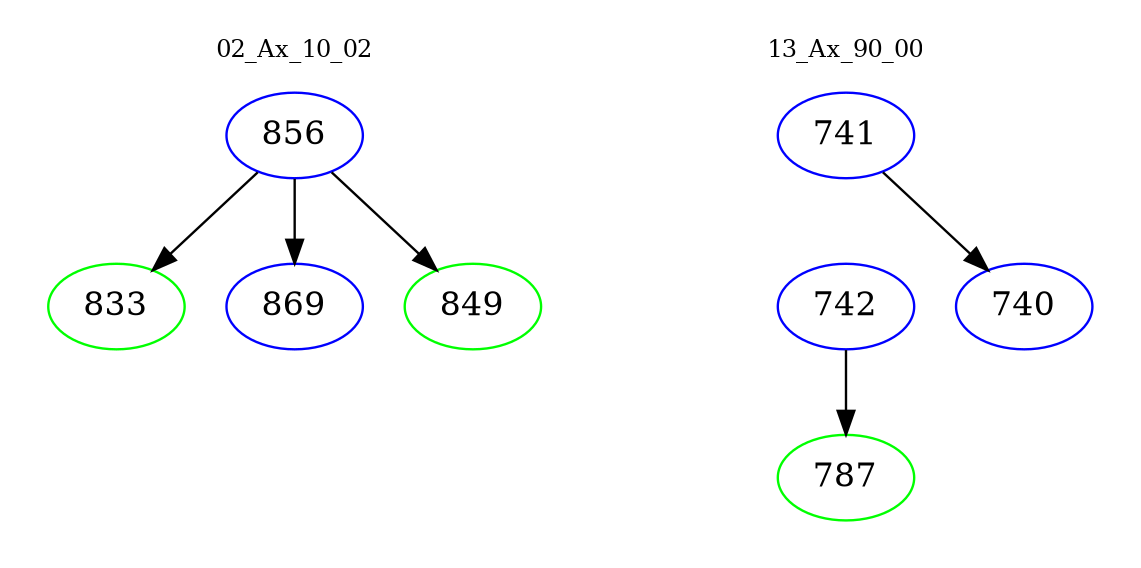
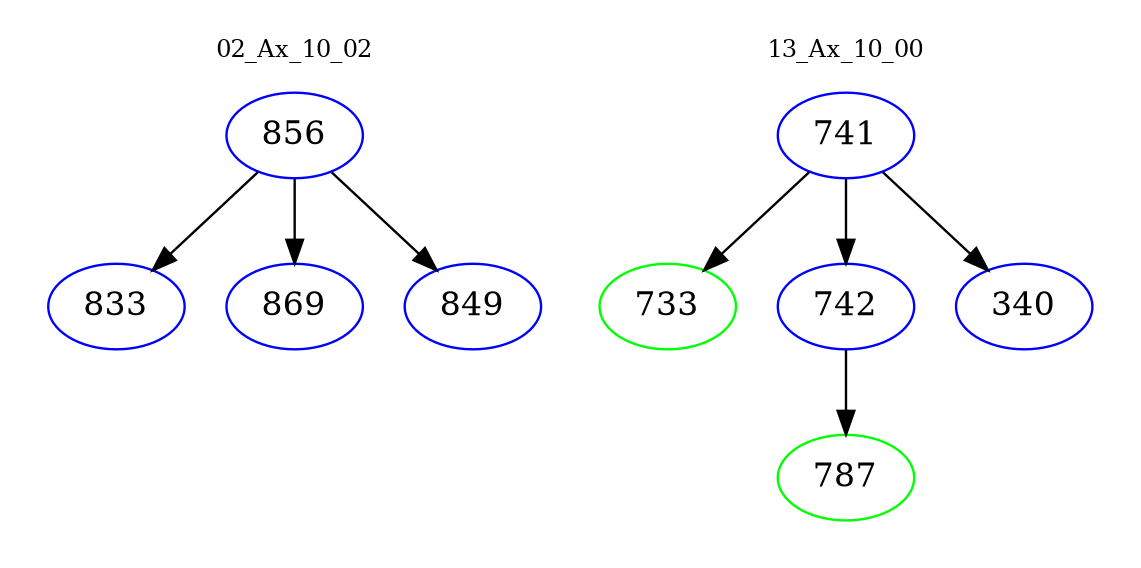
(846, 51) -> (846, 51)
none -> (846, 209)
(116, 307) -> (116, 307)
(473, 307) -> (473, 307)
none -> (668, 307)
(1024, 307) -> (1024, 307)
